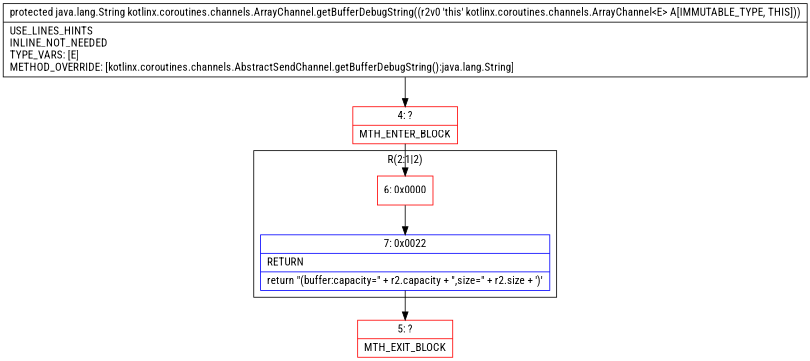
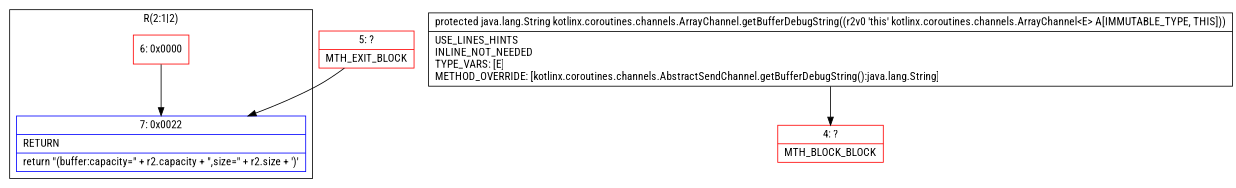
(405, 134) -> (831, 153)
(405, 156) -> none
(405, 302) -> (302, 94)
